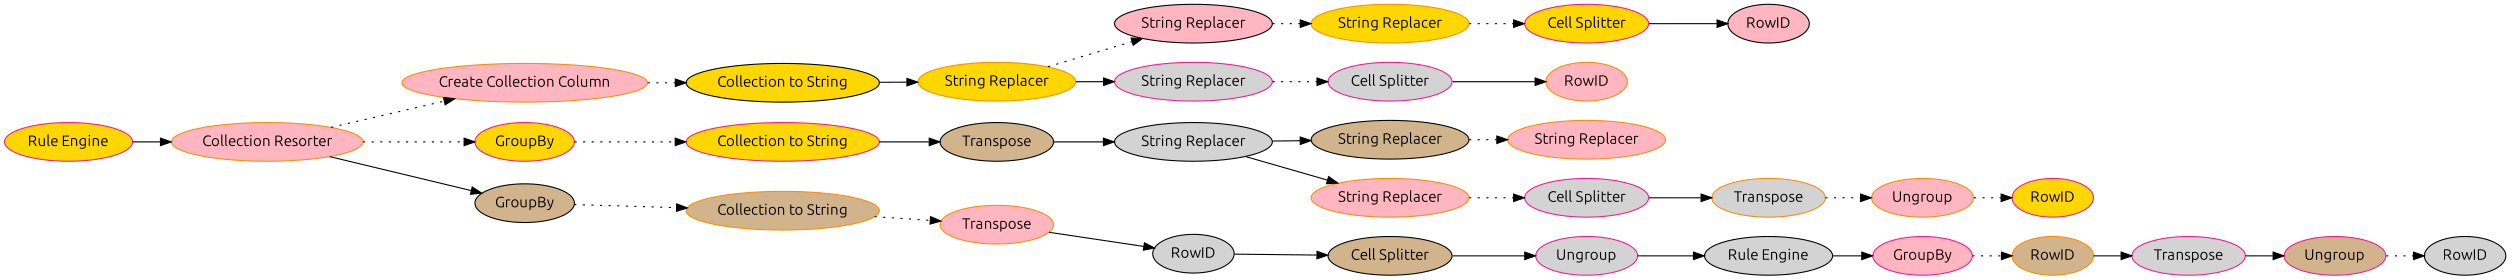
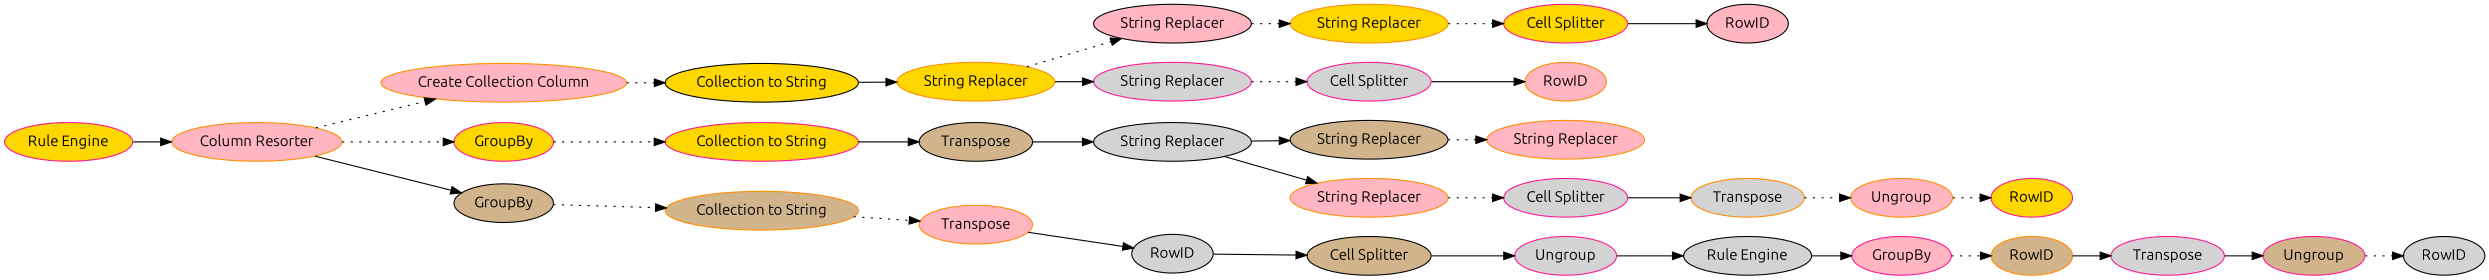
(267, 142) -> (257, 142)
